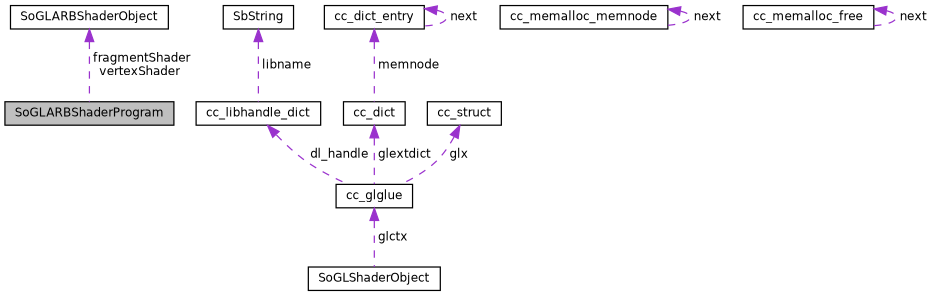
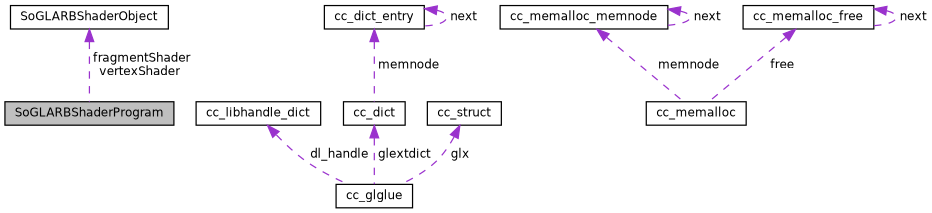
(258, 17) -> none
none -> (696, 113)
(374, 279) -> none
